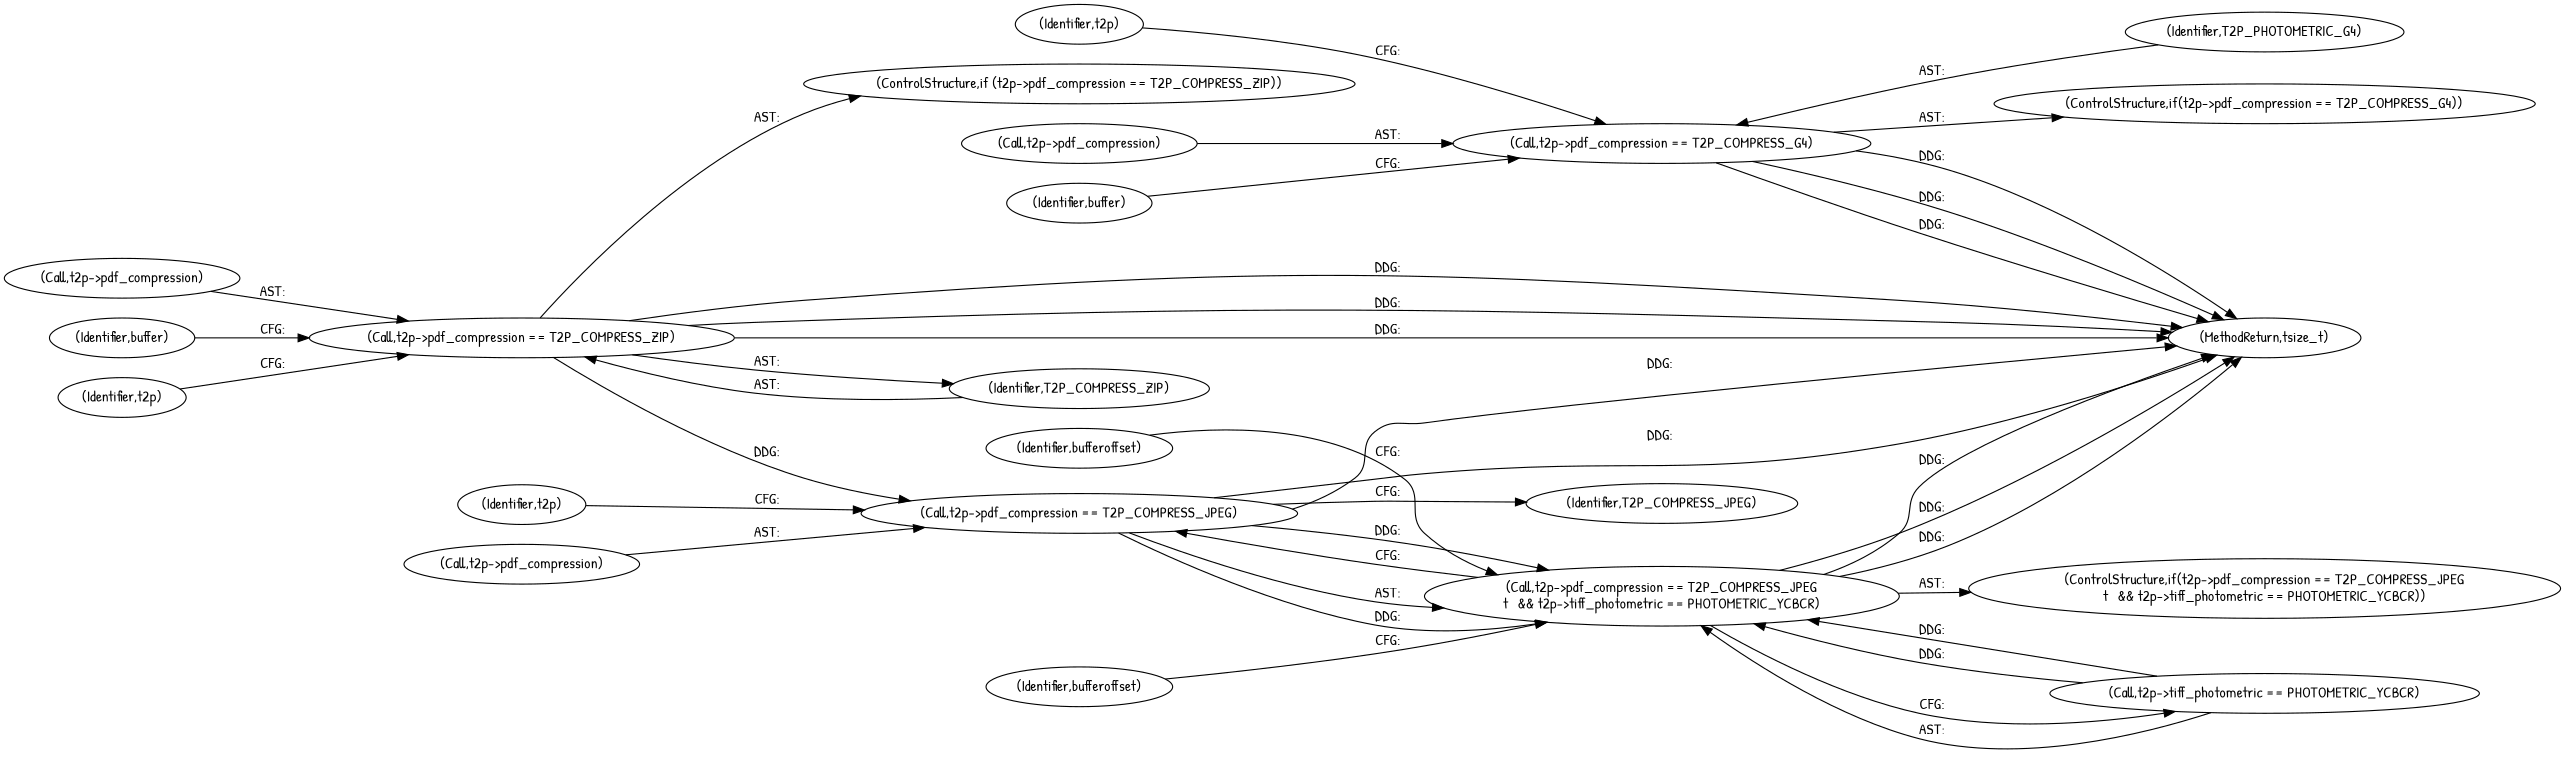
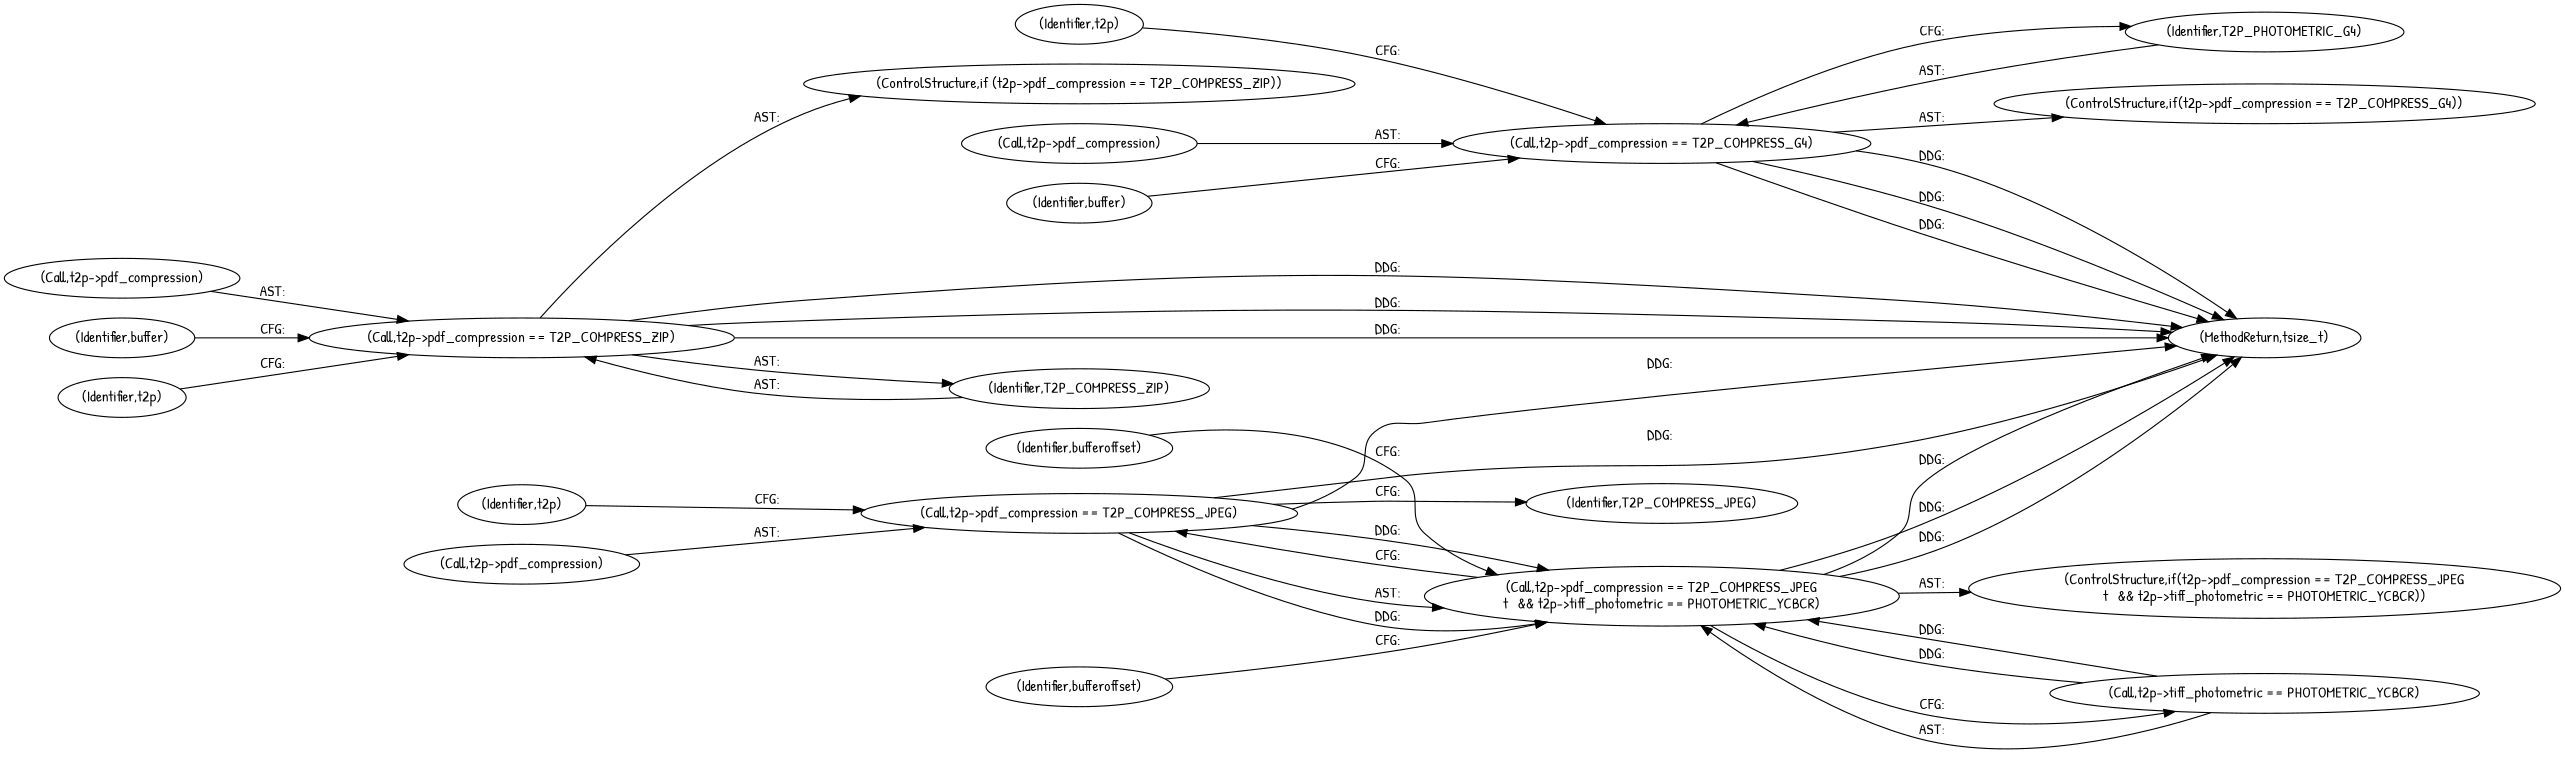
none -> (1904, 48)
(719, 446) -> none
